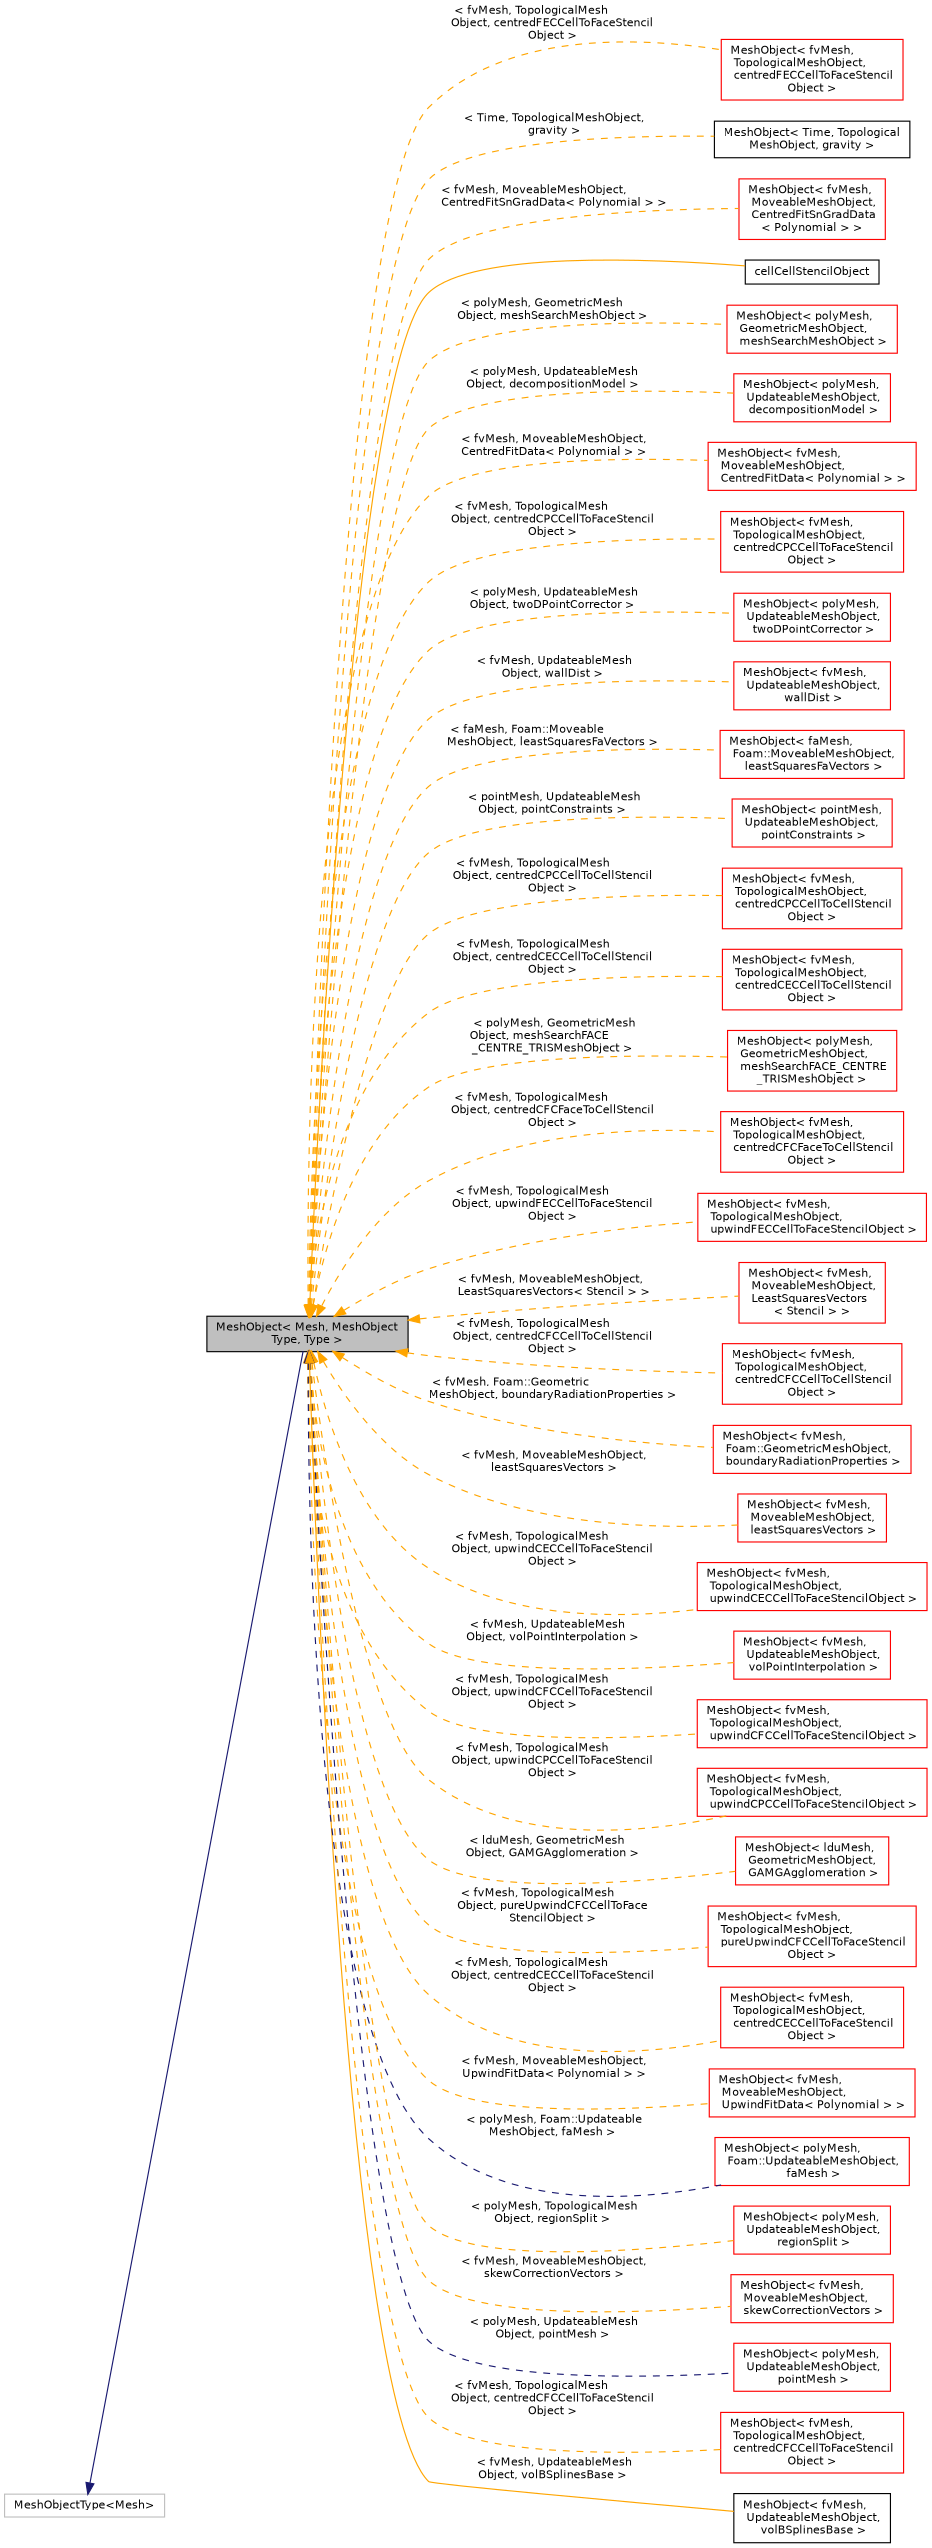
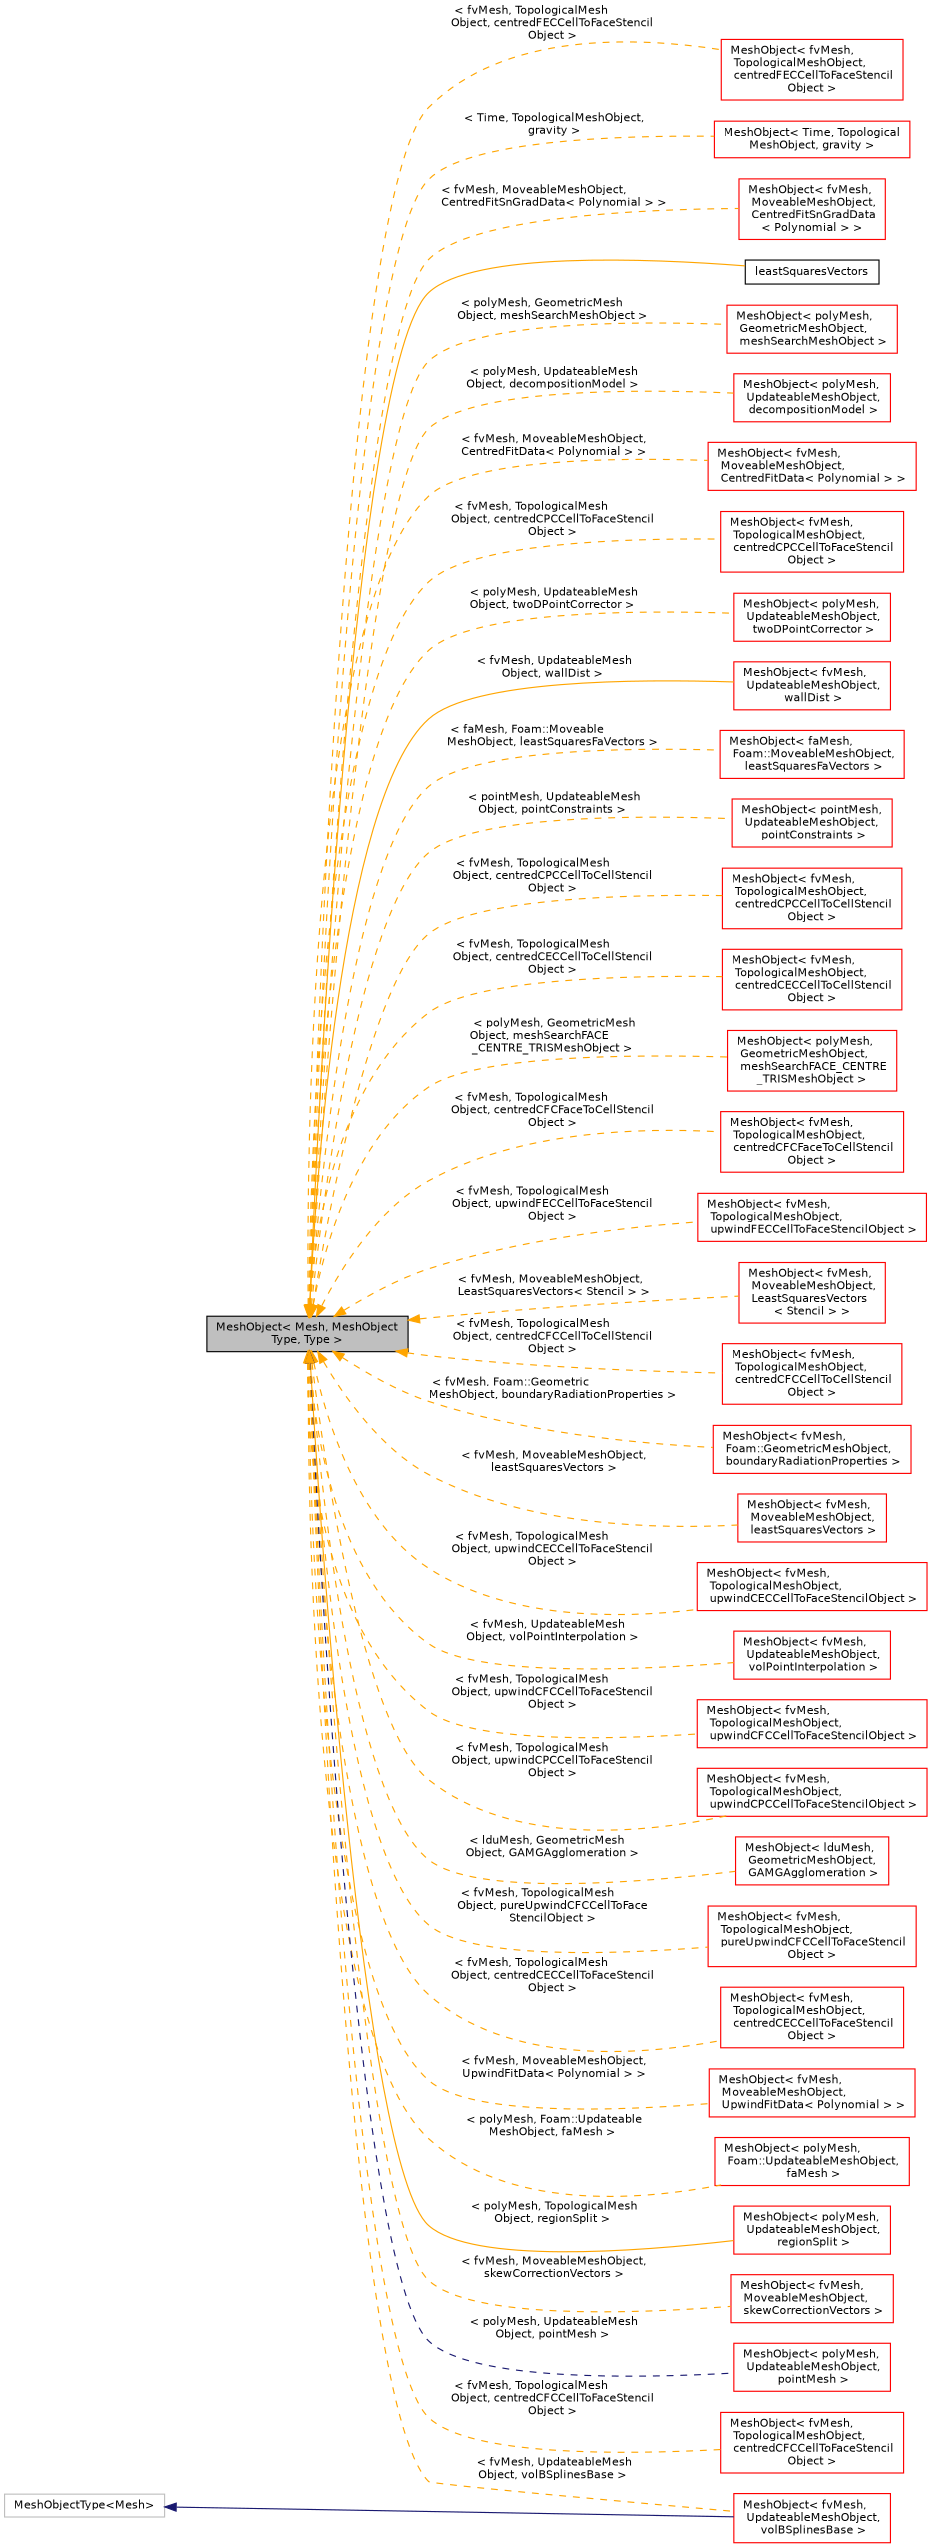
(812, 139) -> (812, 139)
(812, 272) -> (812, 272)
(368, 851) -> (368, 851)
(197, 1917) -> (455, 2512)
(400, 2096) -> (400, 2096)
(386, 2099) -> (386, 2099)
(358, 2151) -> (358, 2151)
(812, 2518) -> (812, 2518)
